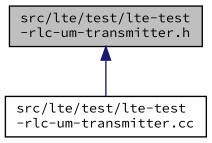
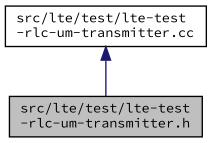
(106, 78) -> (106, 78)
